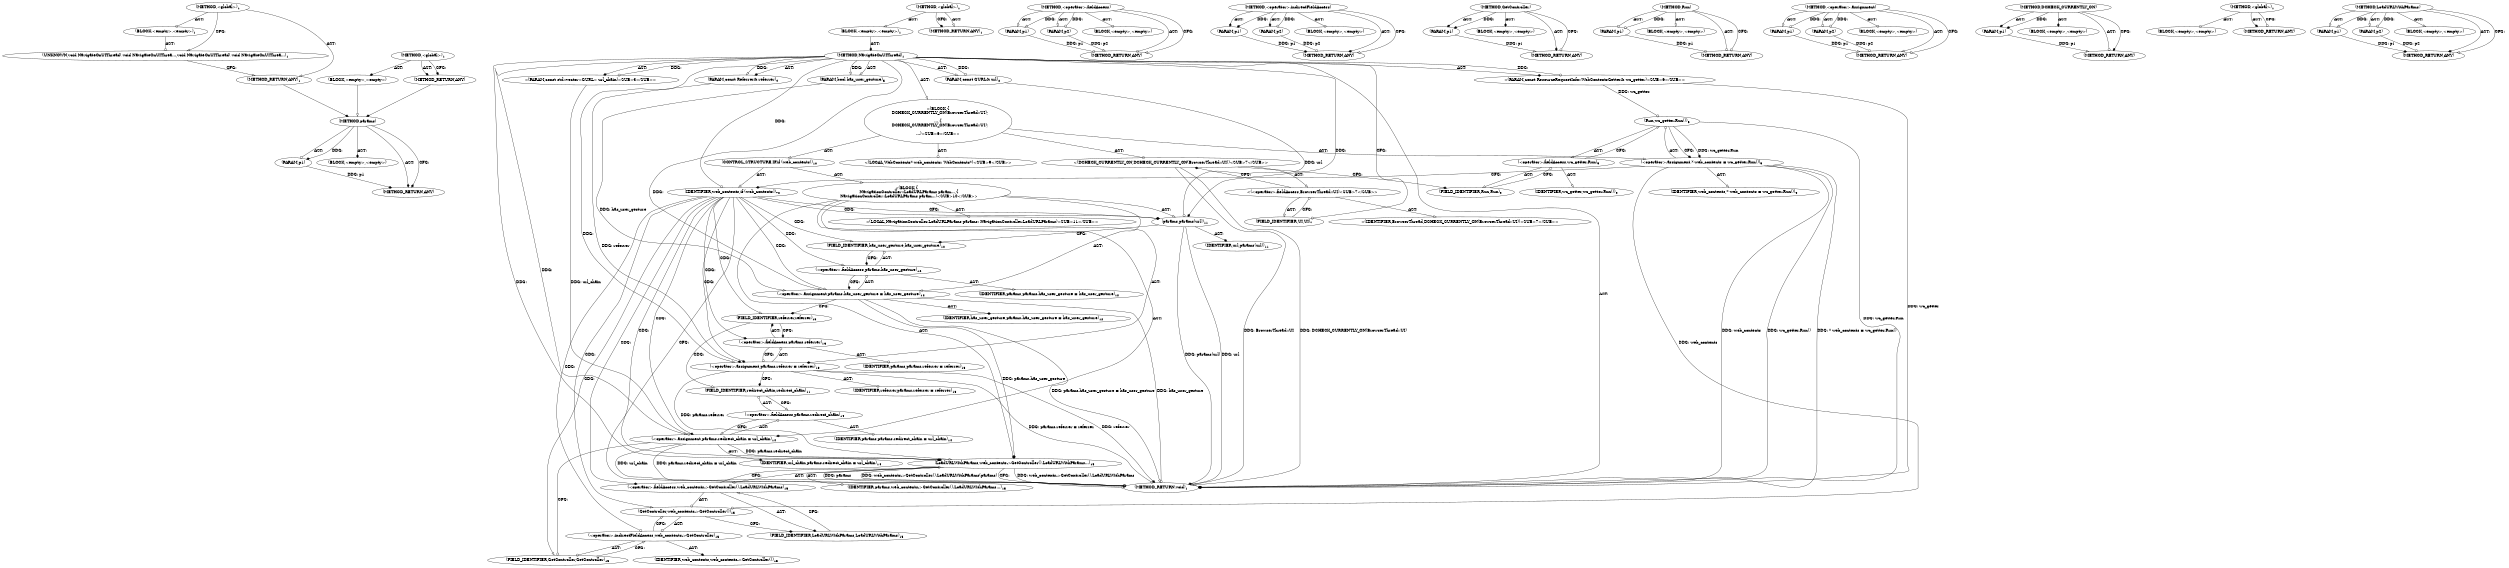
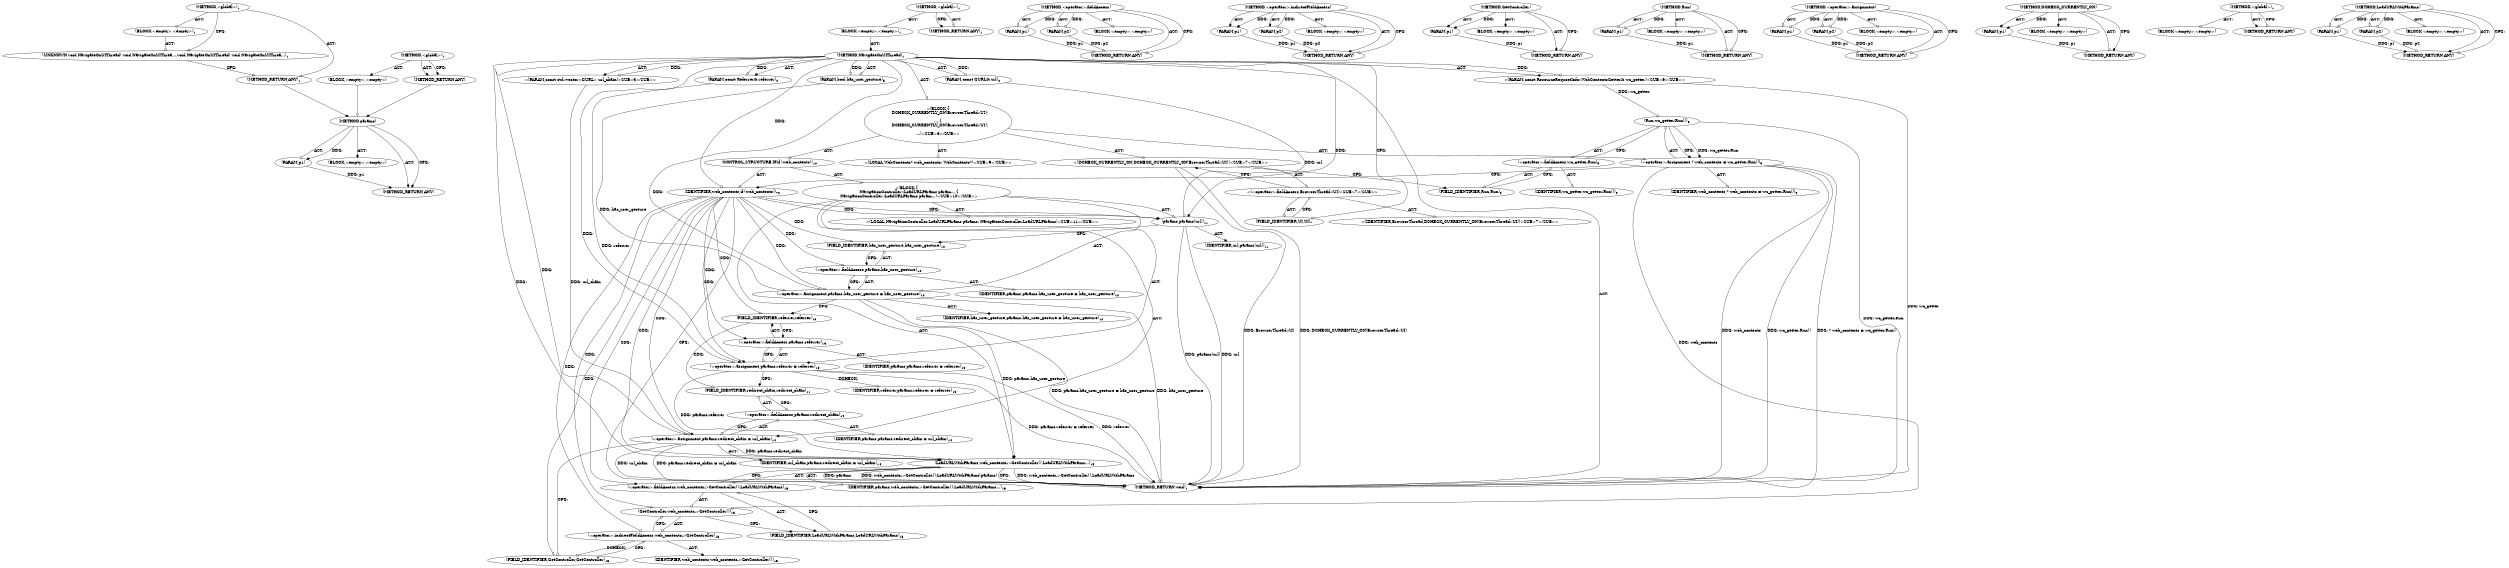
(849, 379) -> (849, 379)
(617, 548) -> (617, 548)
